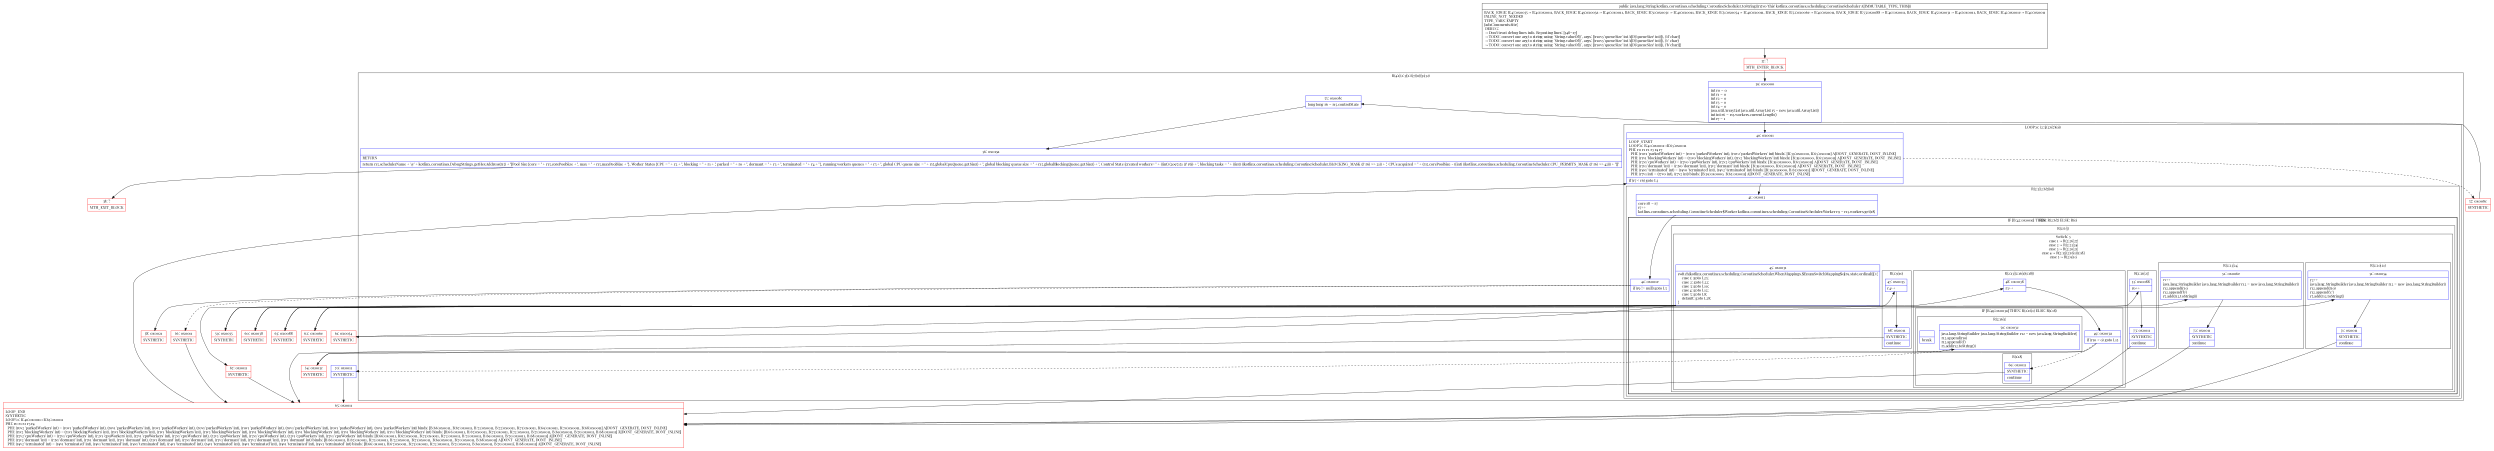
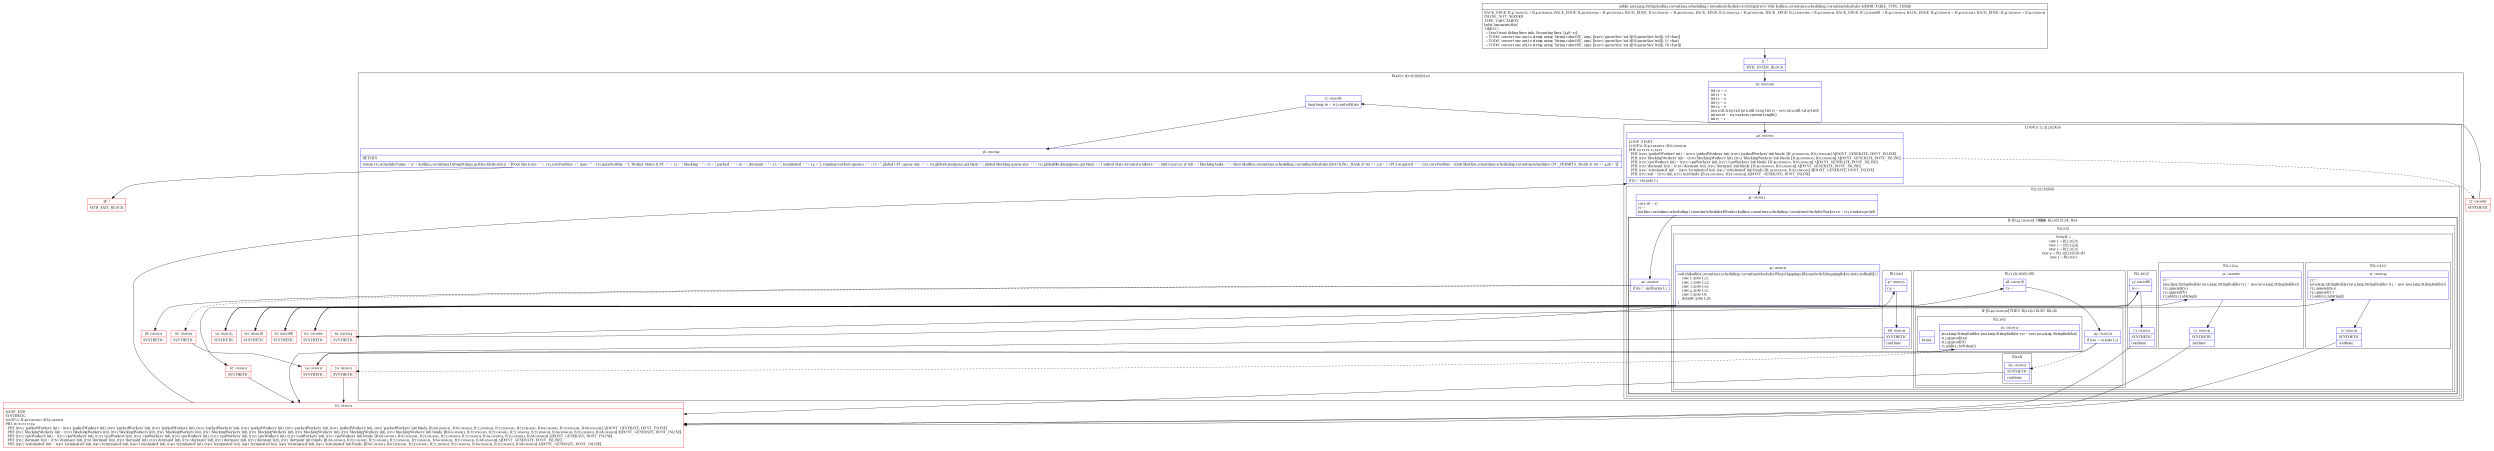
(1765, 64) -> (1765, 64)
(990, 306) -> (1225, 307)
(344, 372) -> (344, 372)
(201, 375) -> (245, 353)
